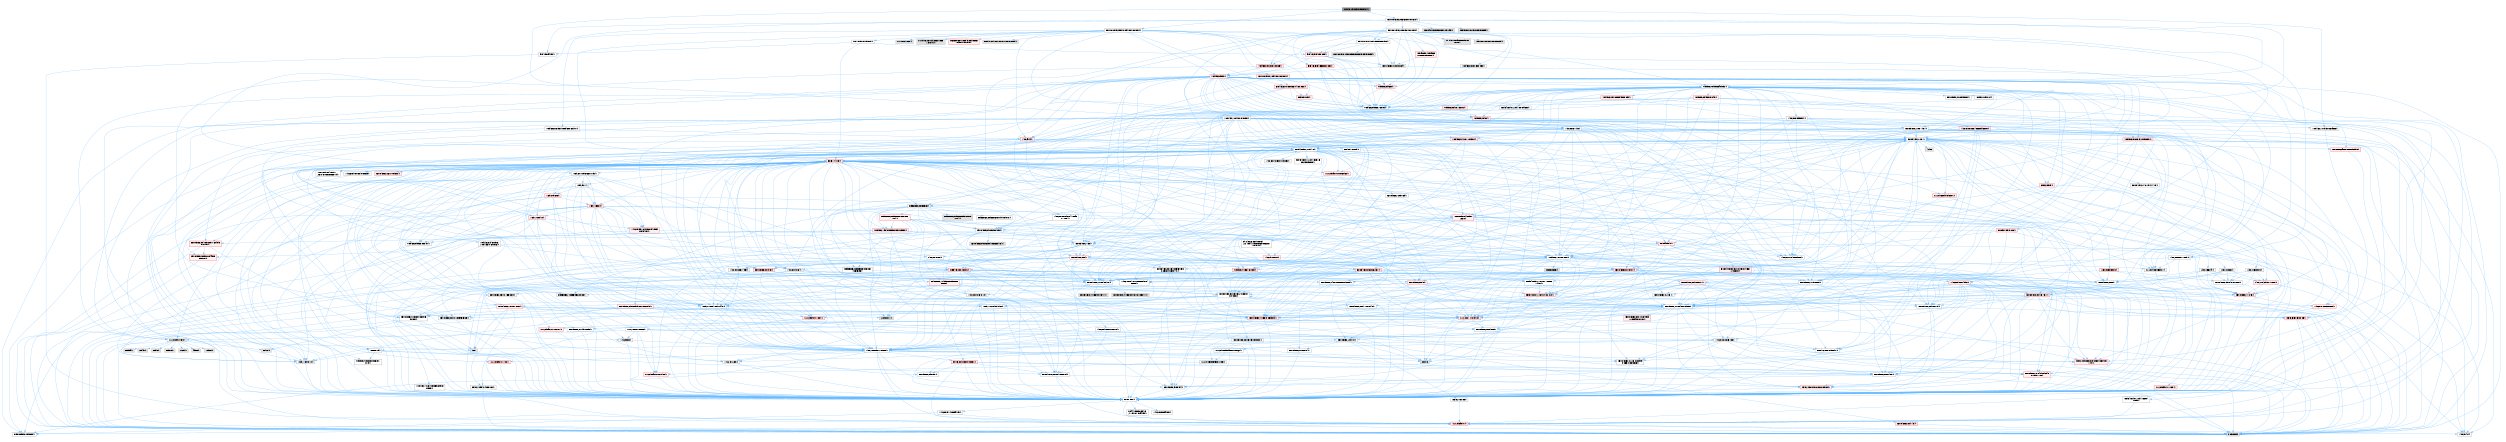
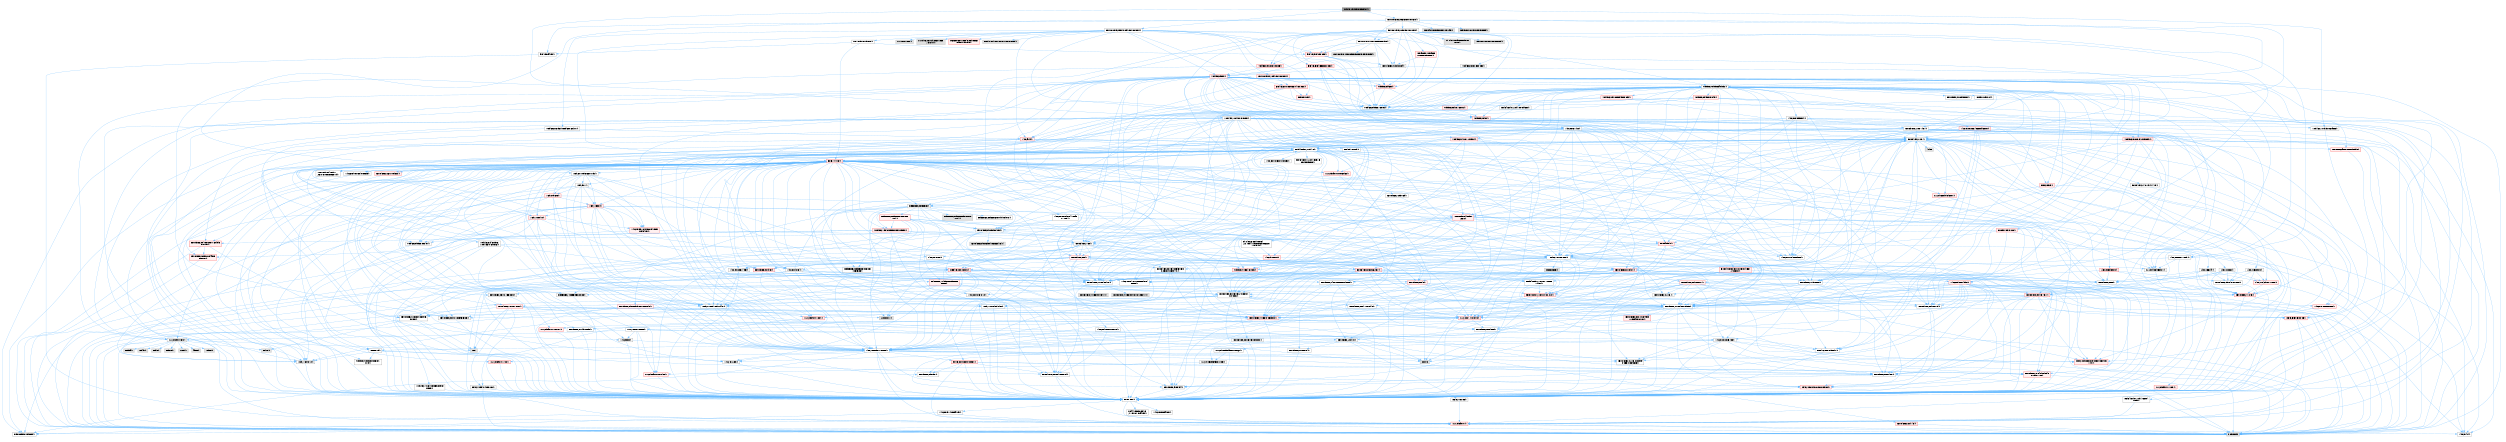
(1559, 257) -> (1559, 257)
